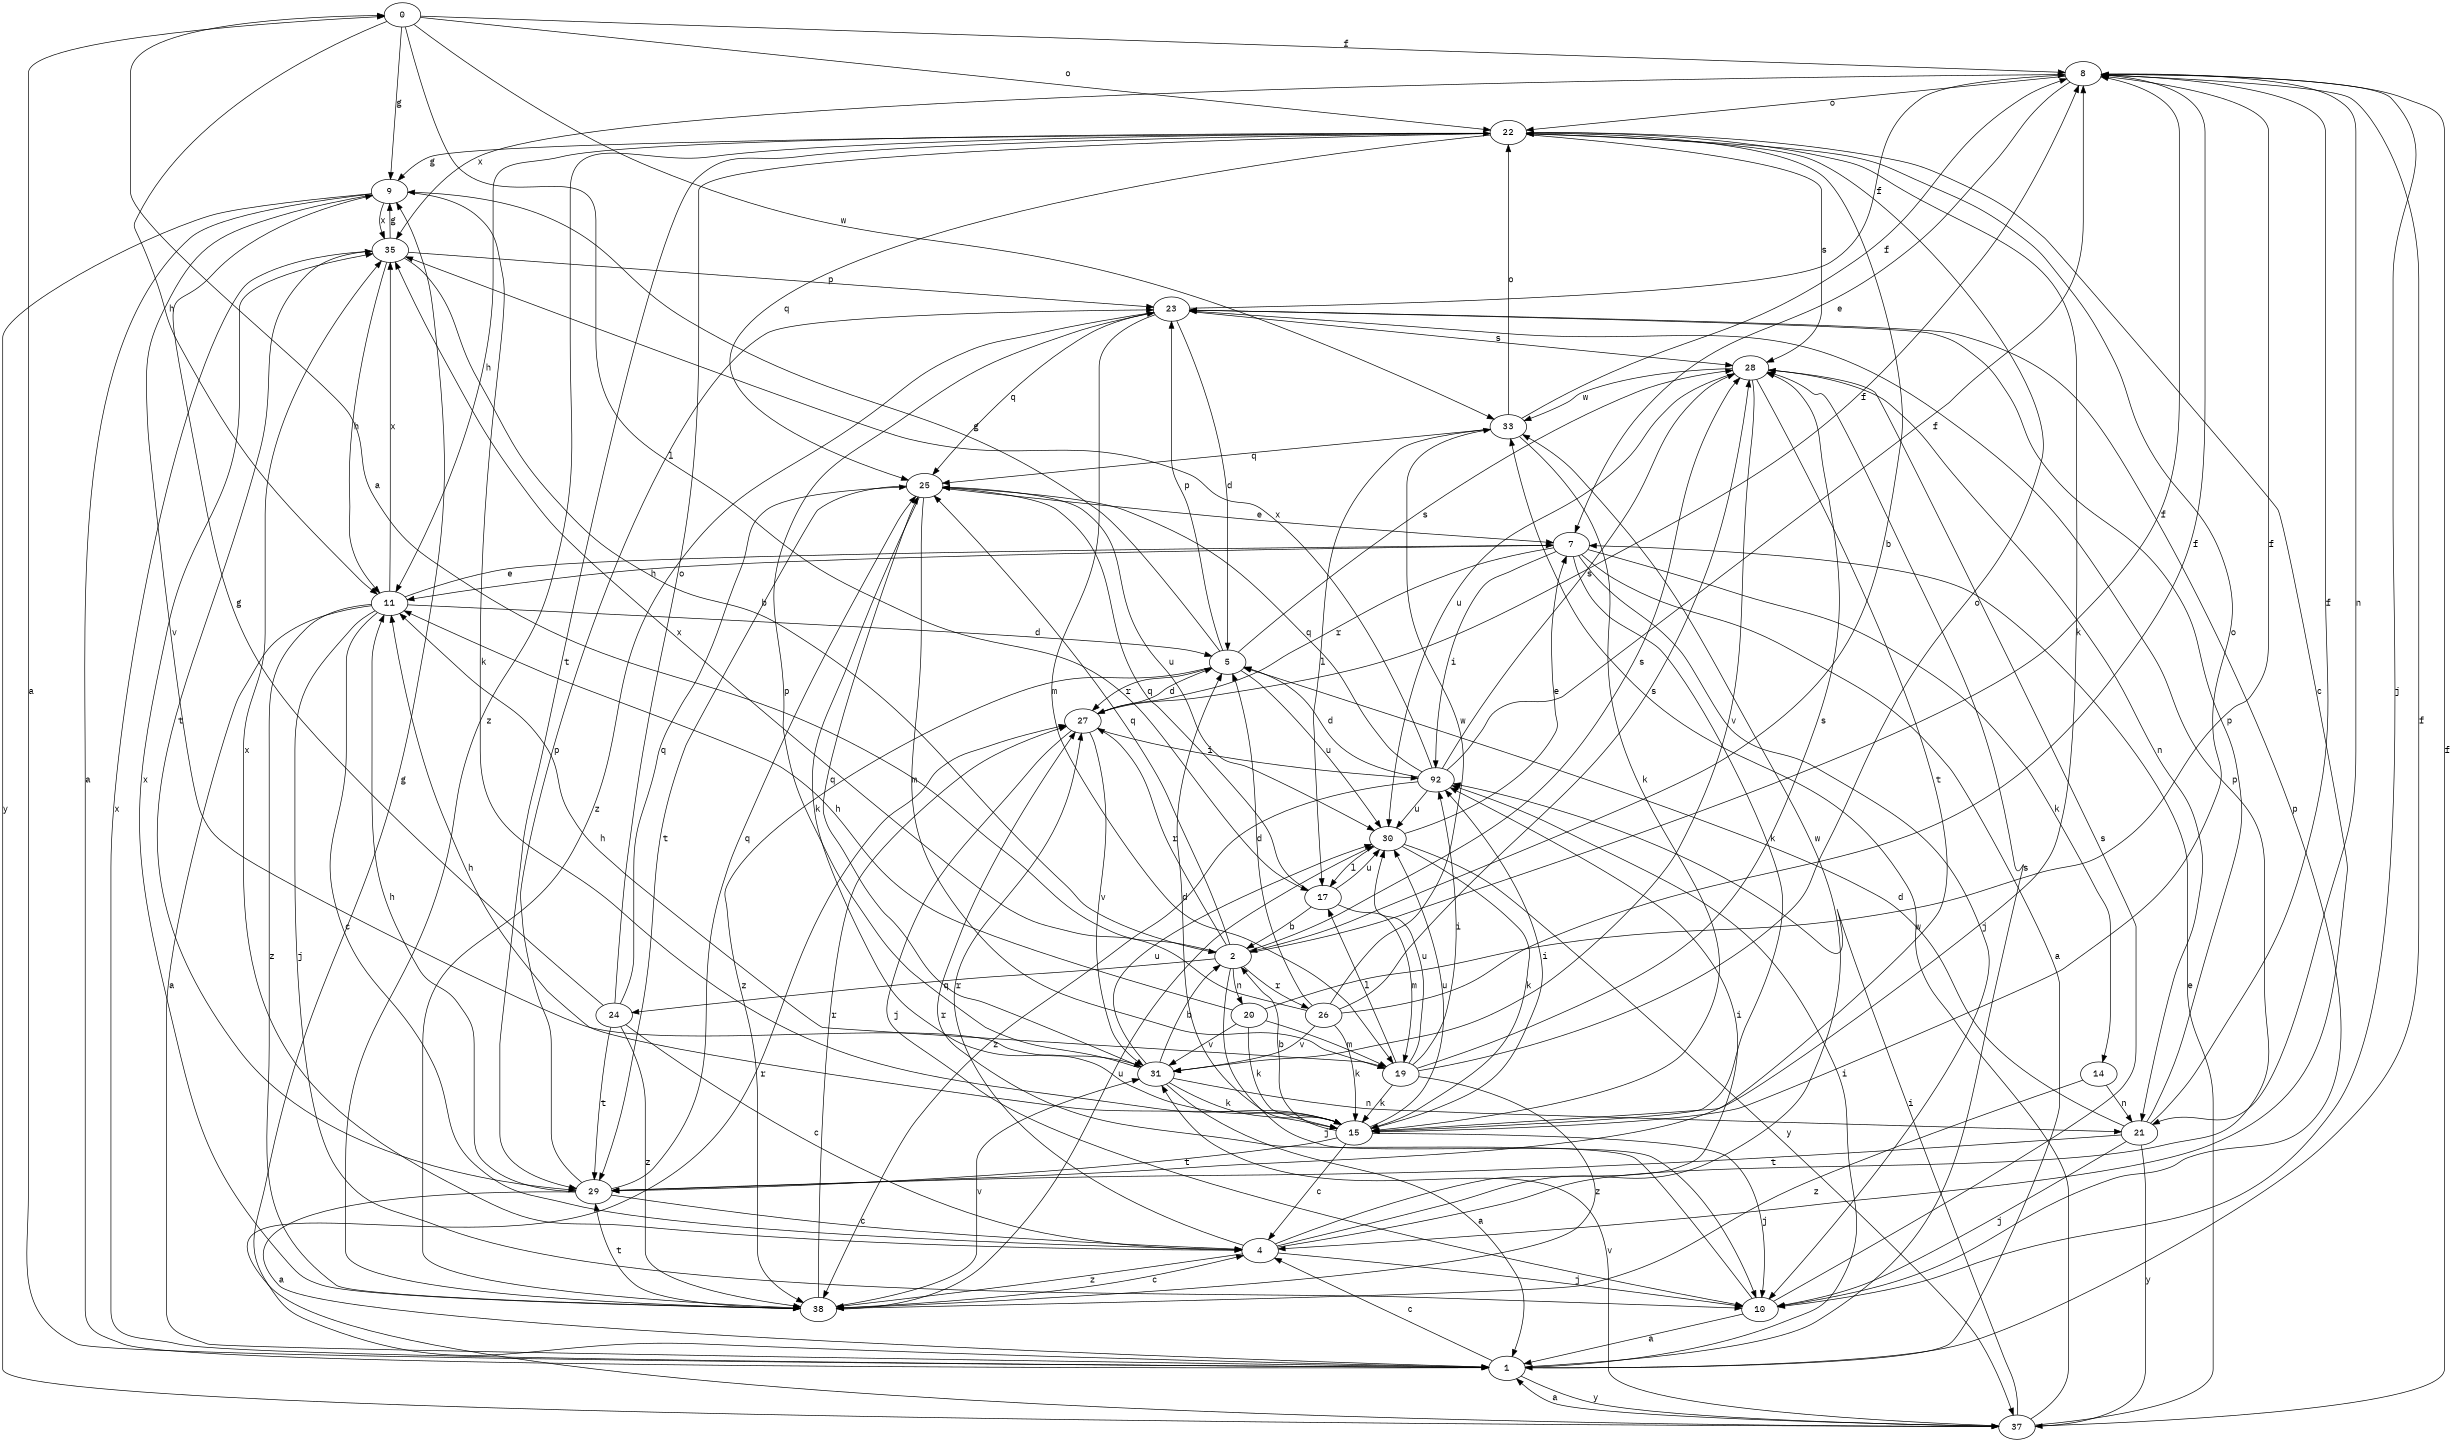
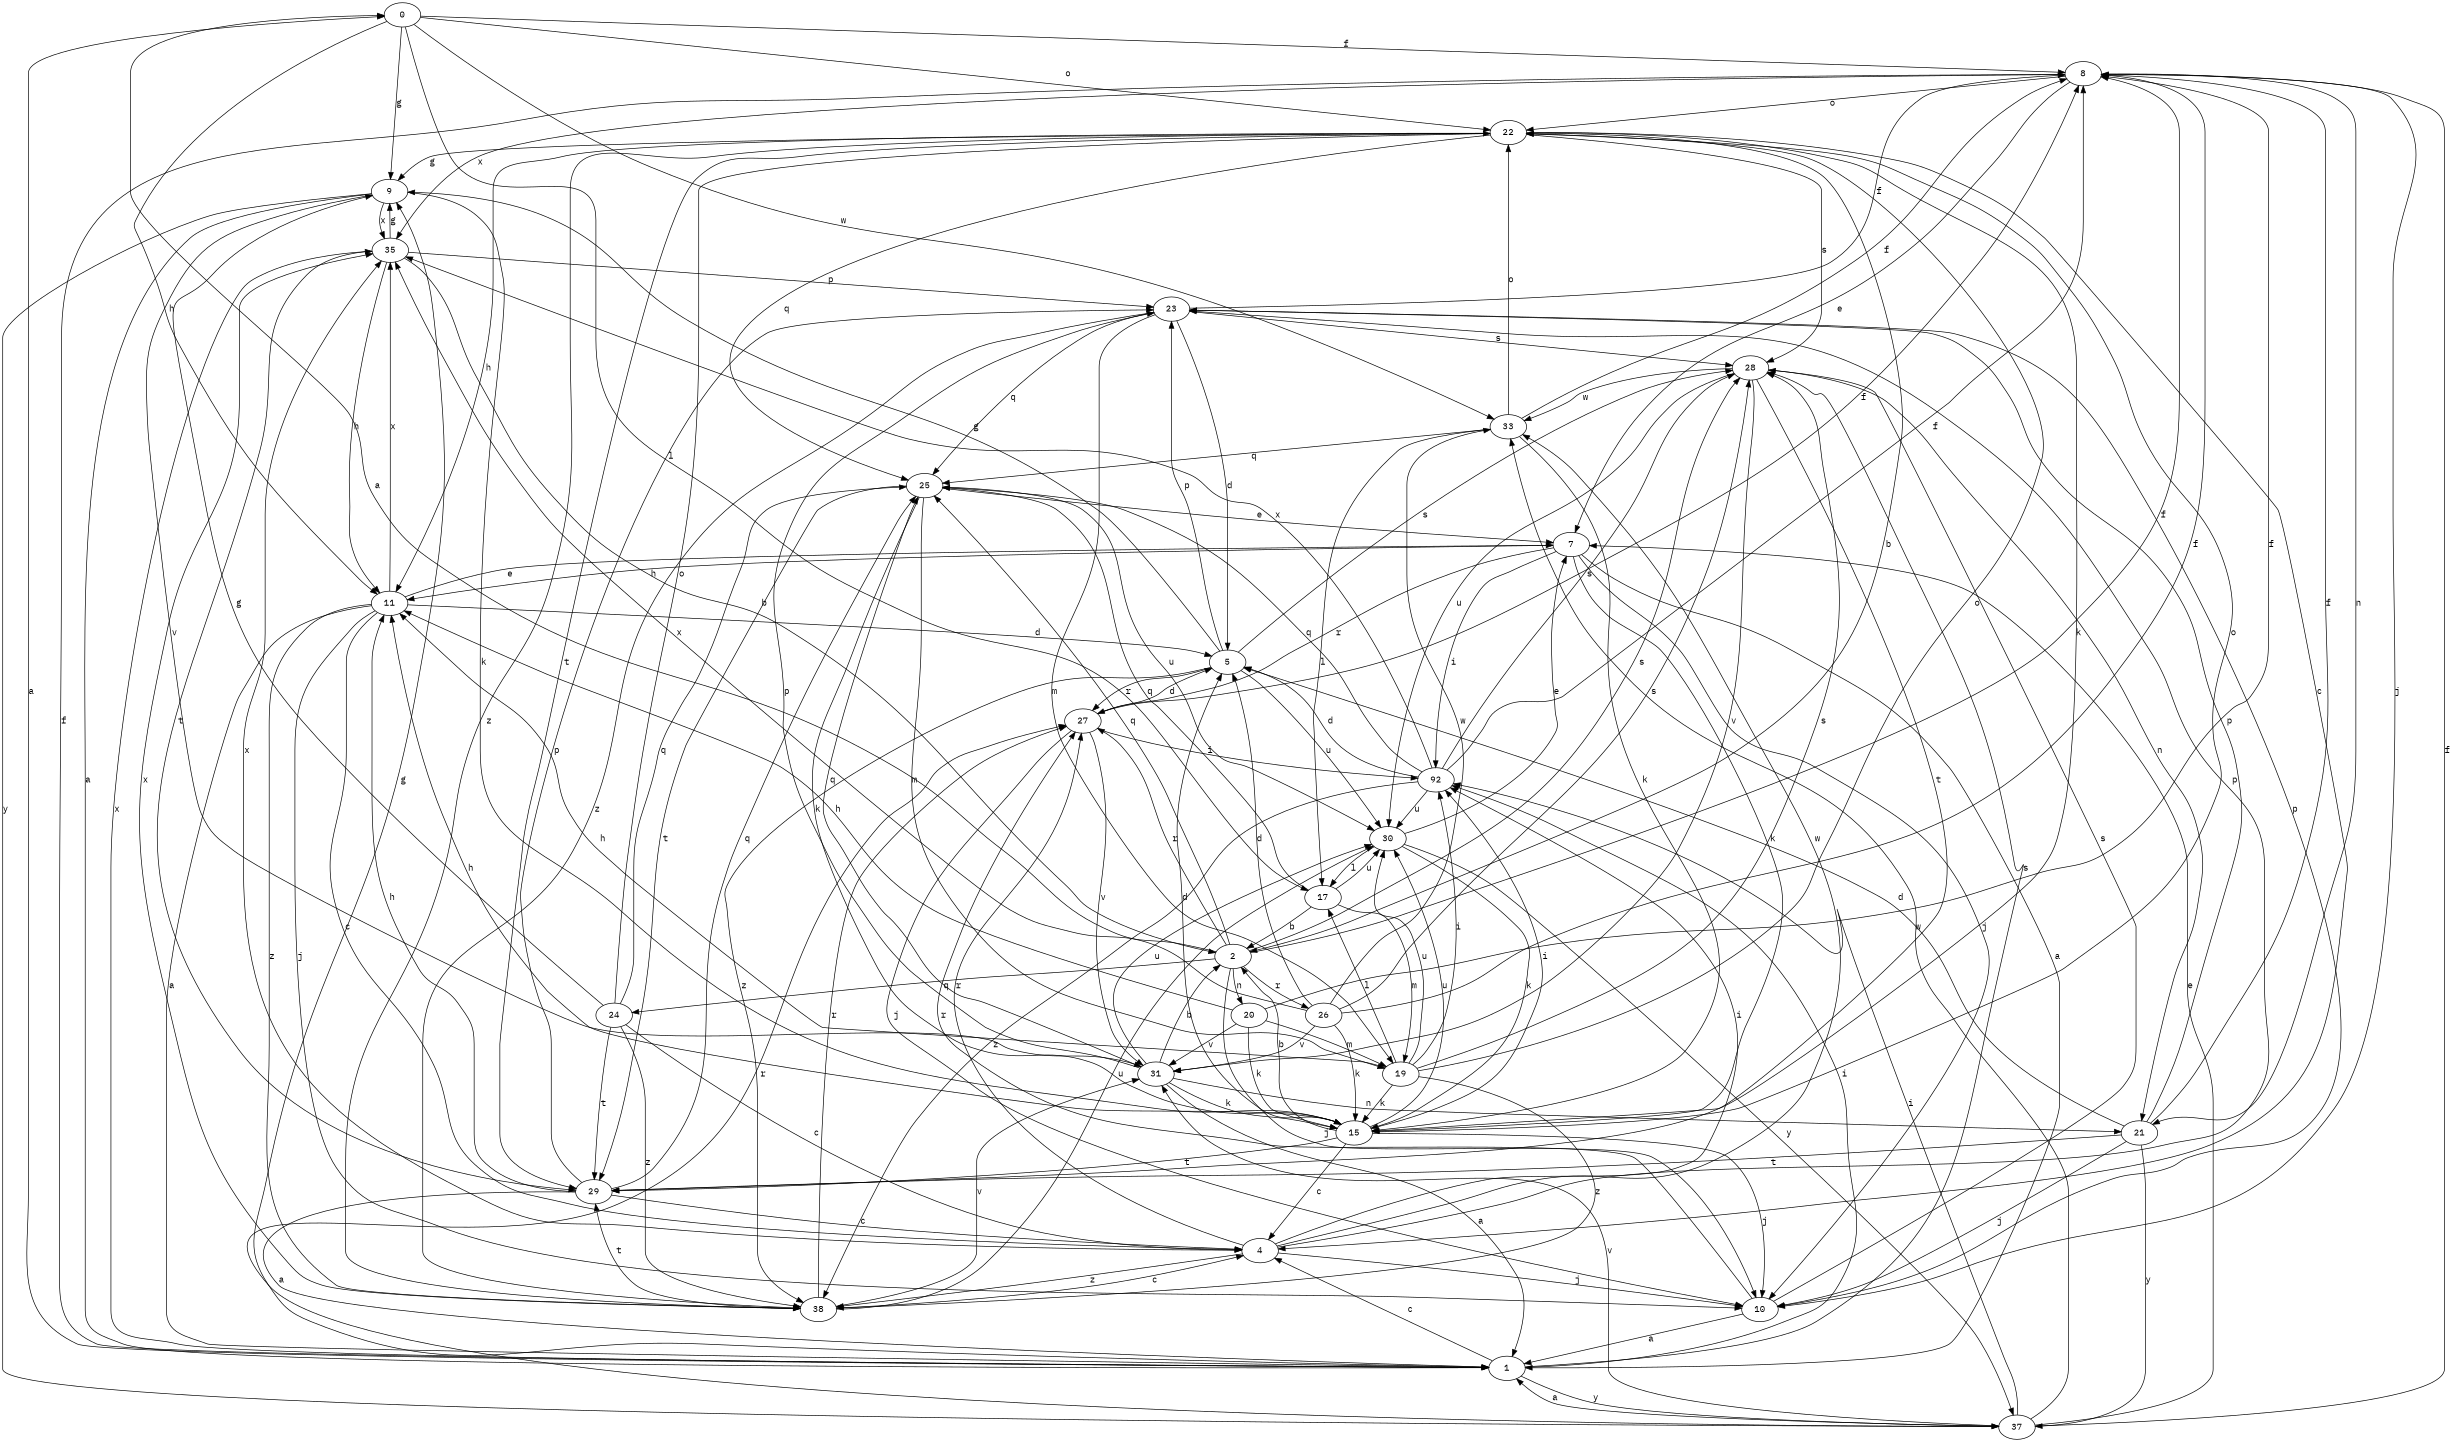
(2419, 932) -> (62, 484)
(2099, 1074) -> none
